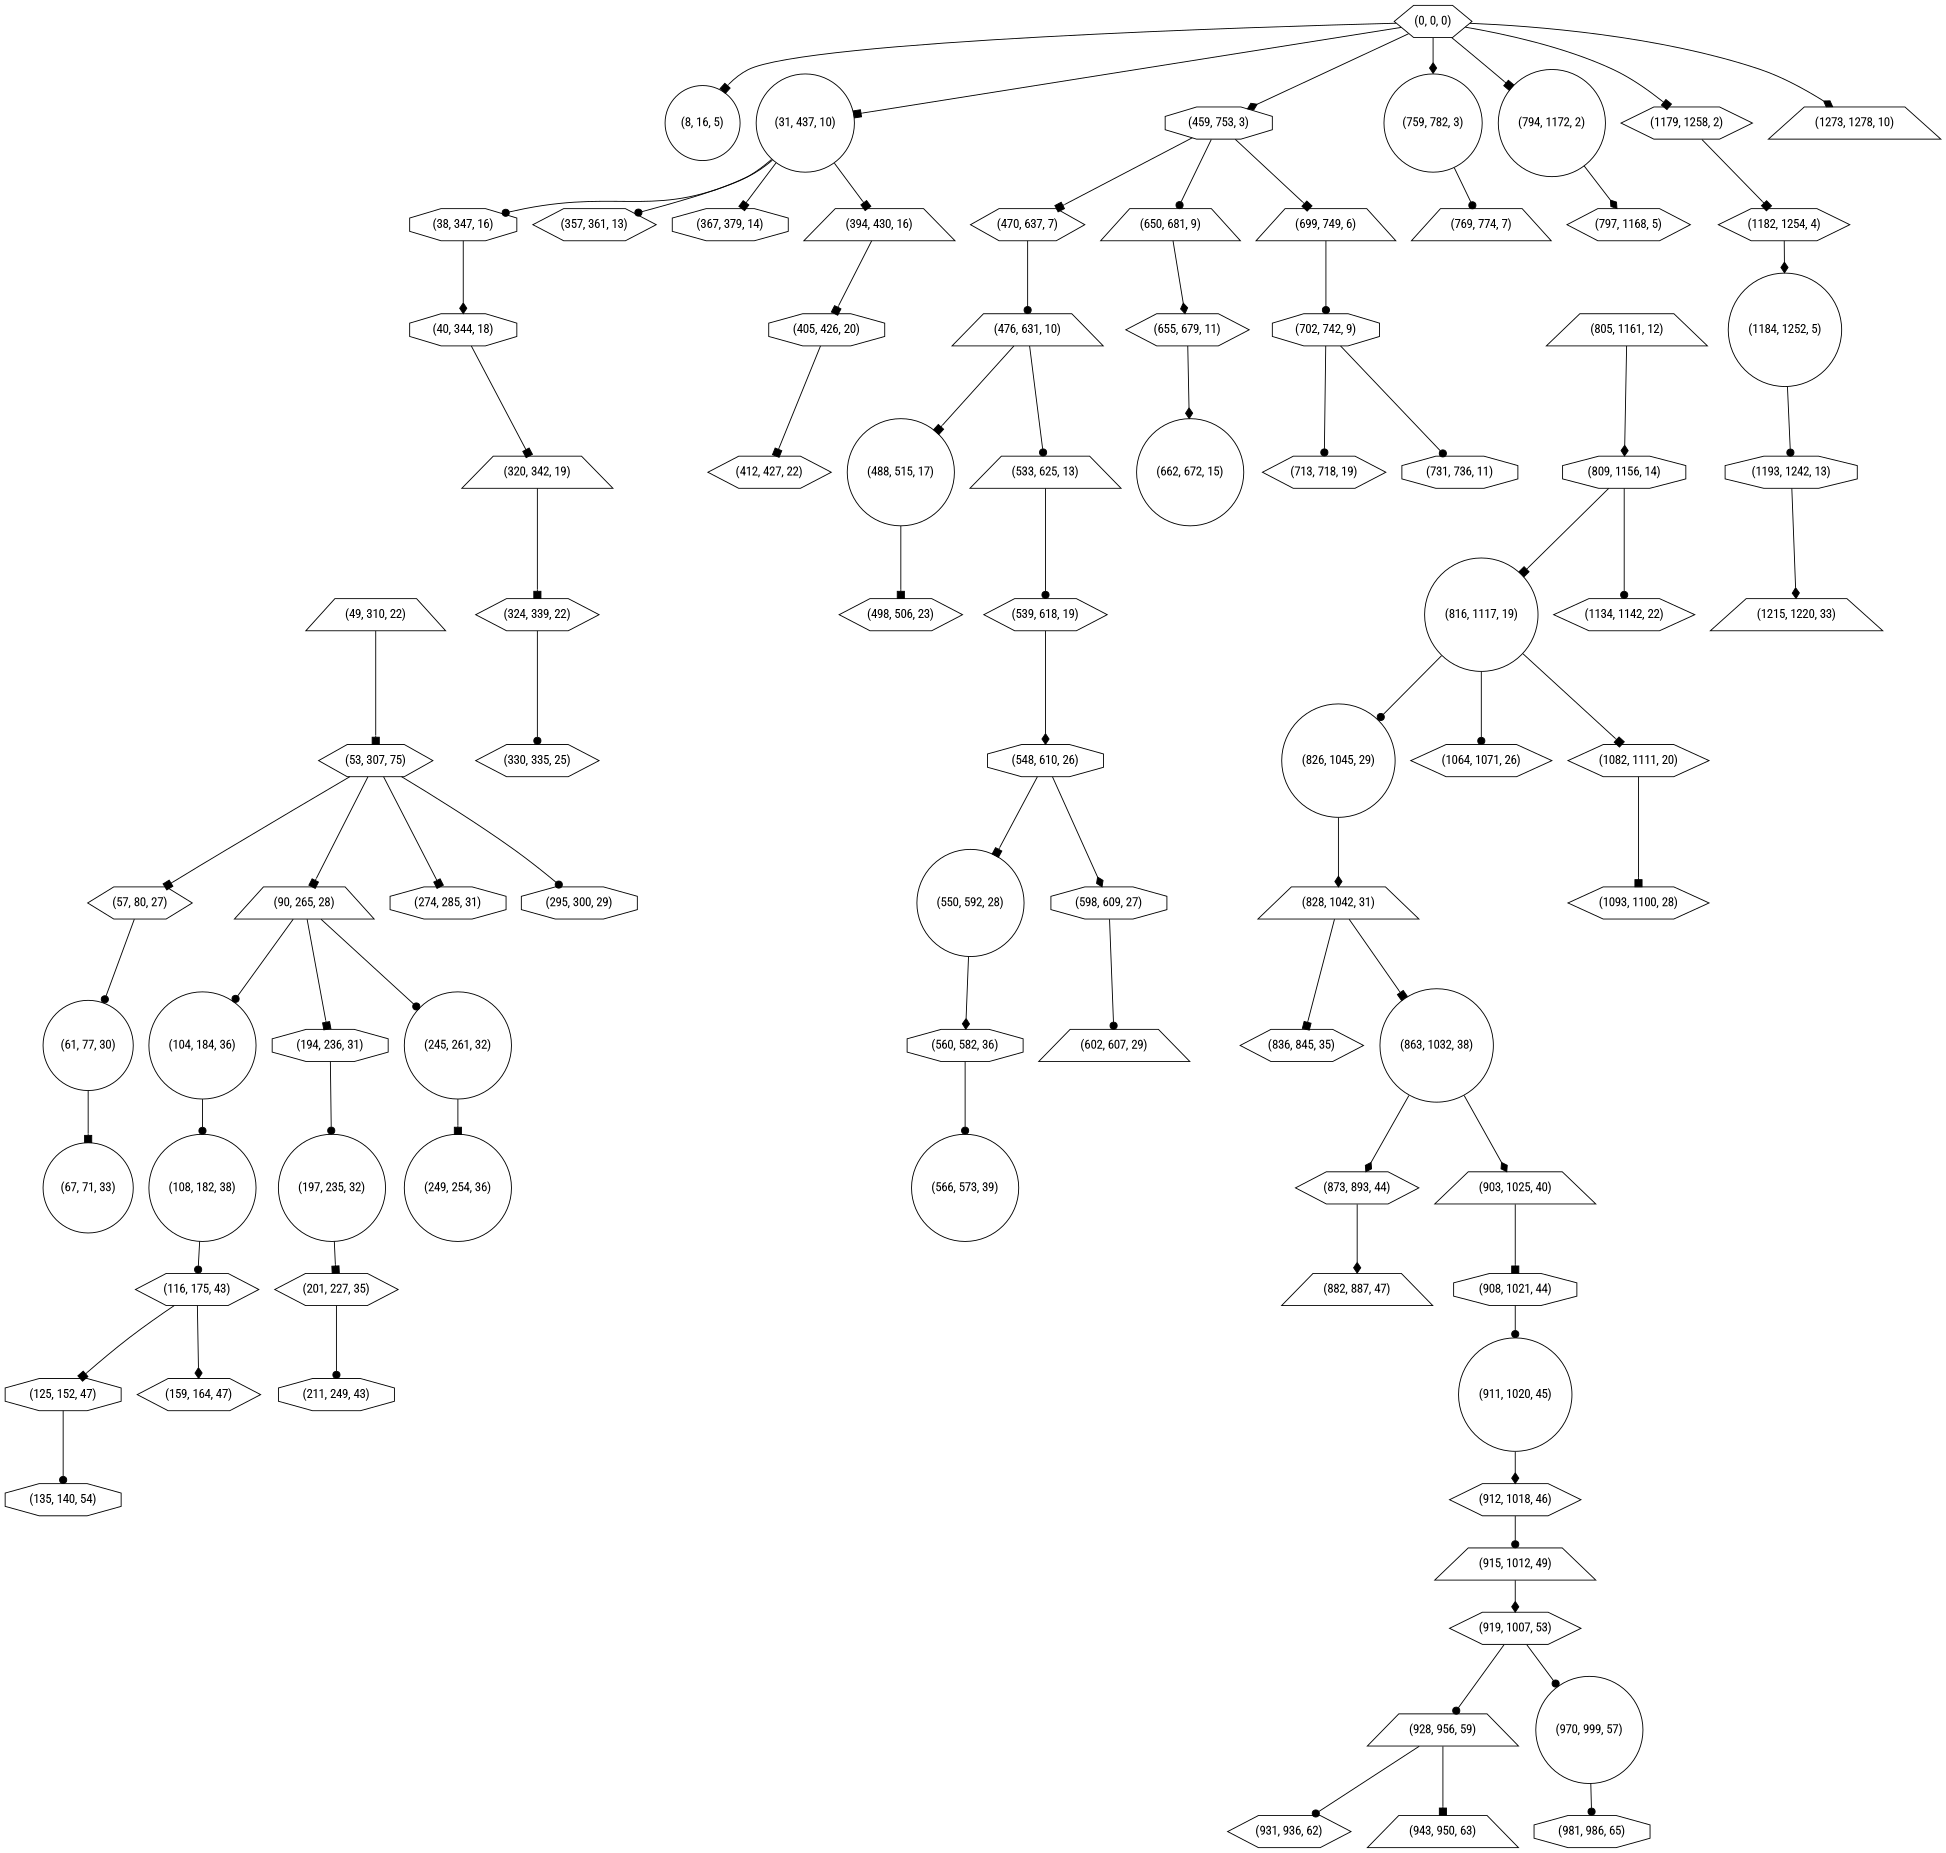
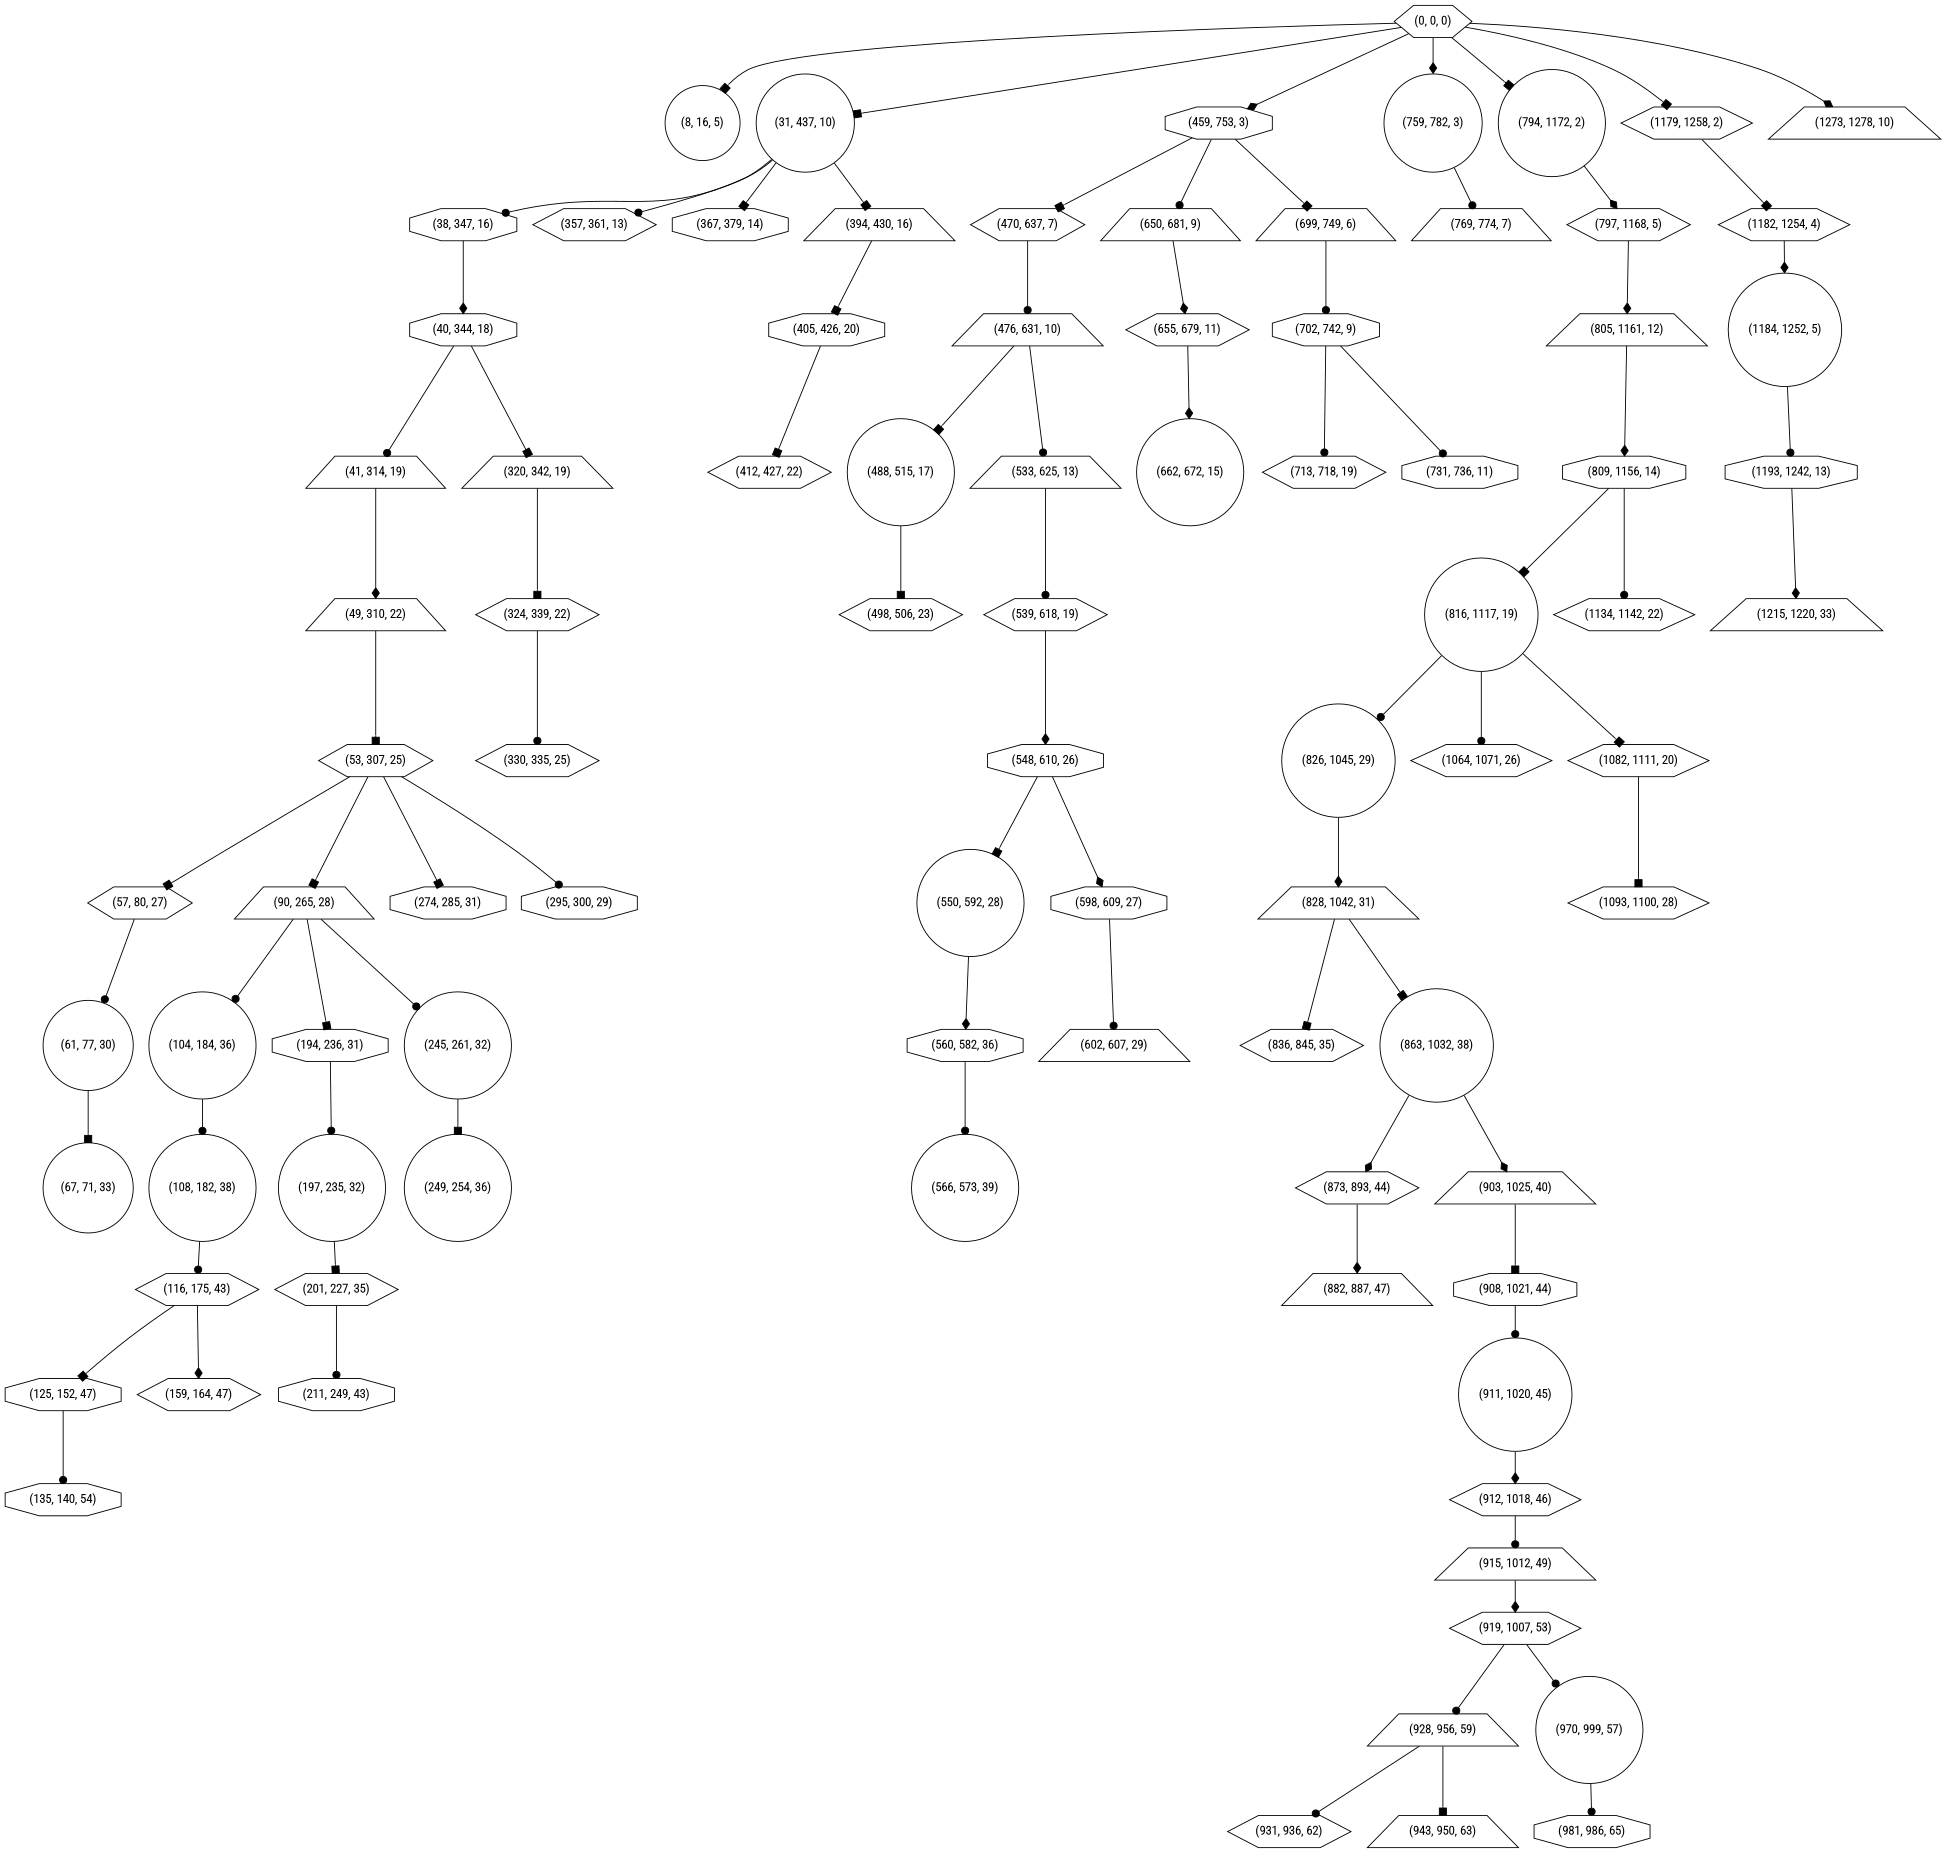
none -> (1628, 272)
none -> (376, 472)
(376, 761) -> (376, 761)
